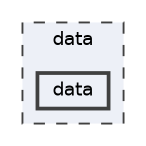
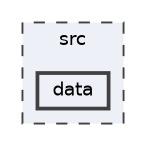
(73, 40) -> (73, 40)
